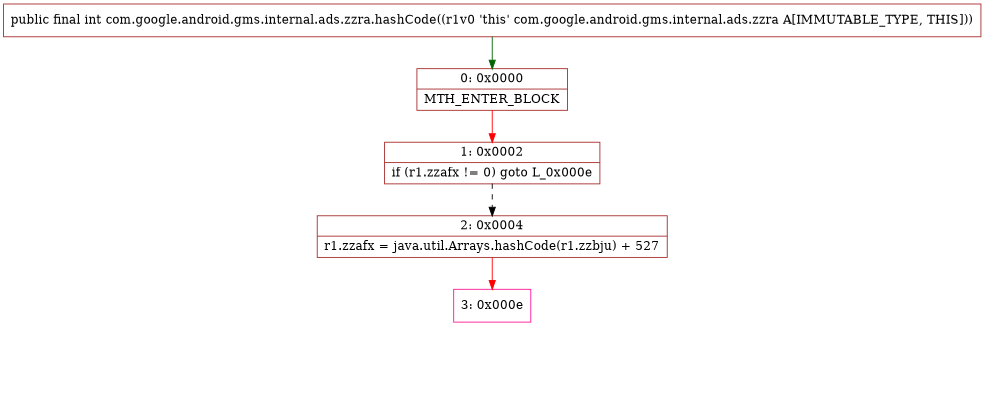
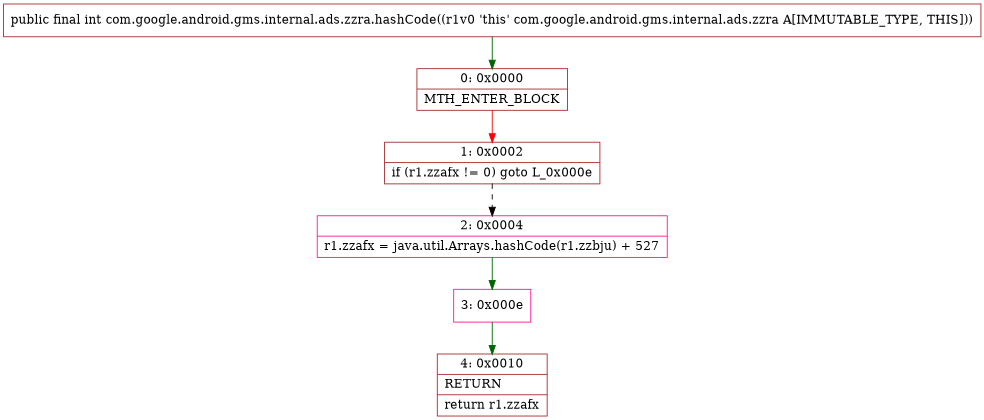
(492, 237) -> (492, 237)
(492, 269) -> (492, 269)
none -> (492, 385)
